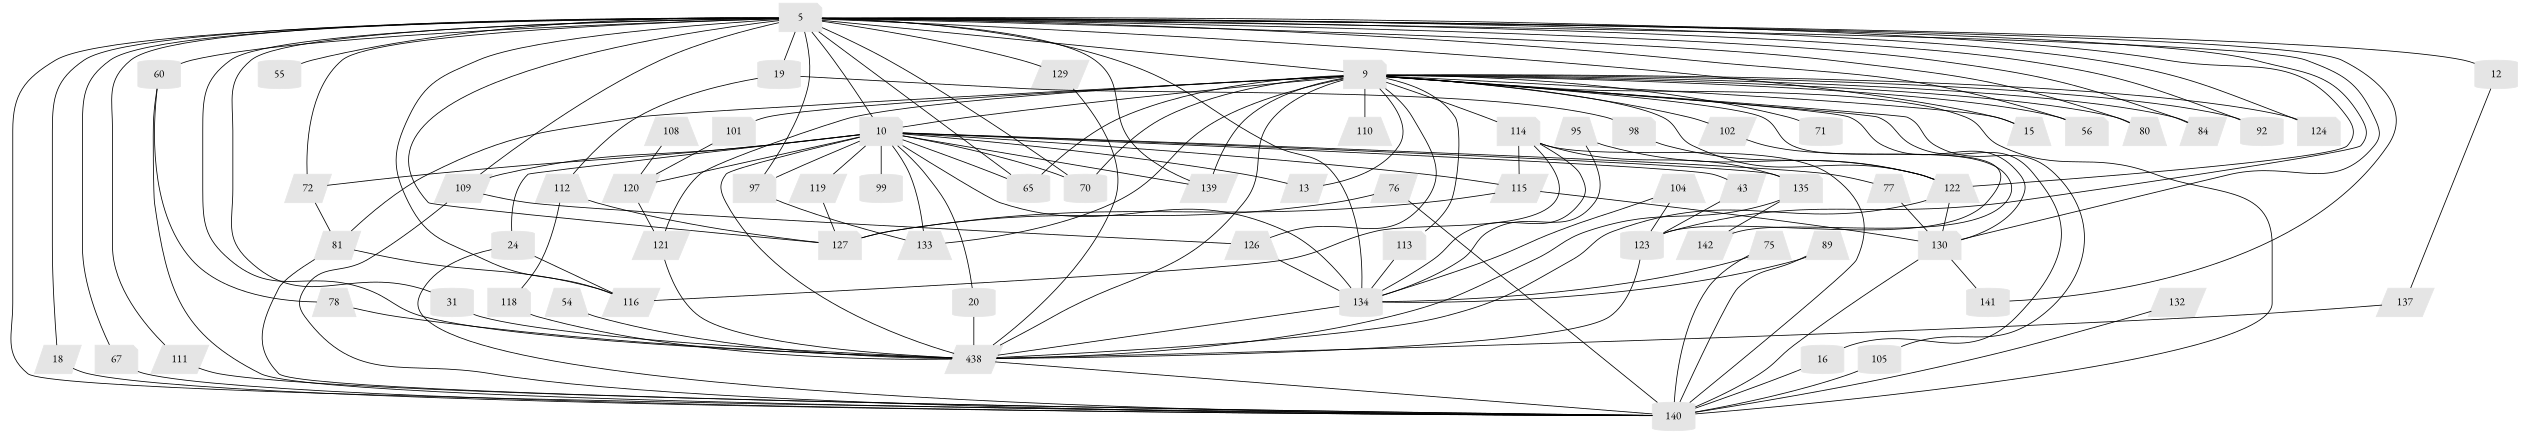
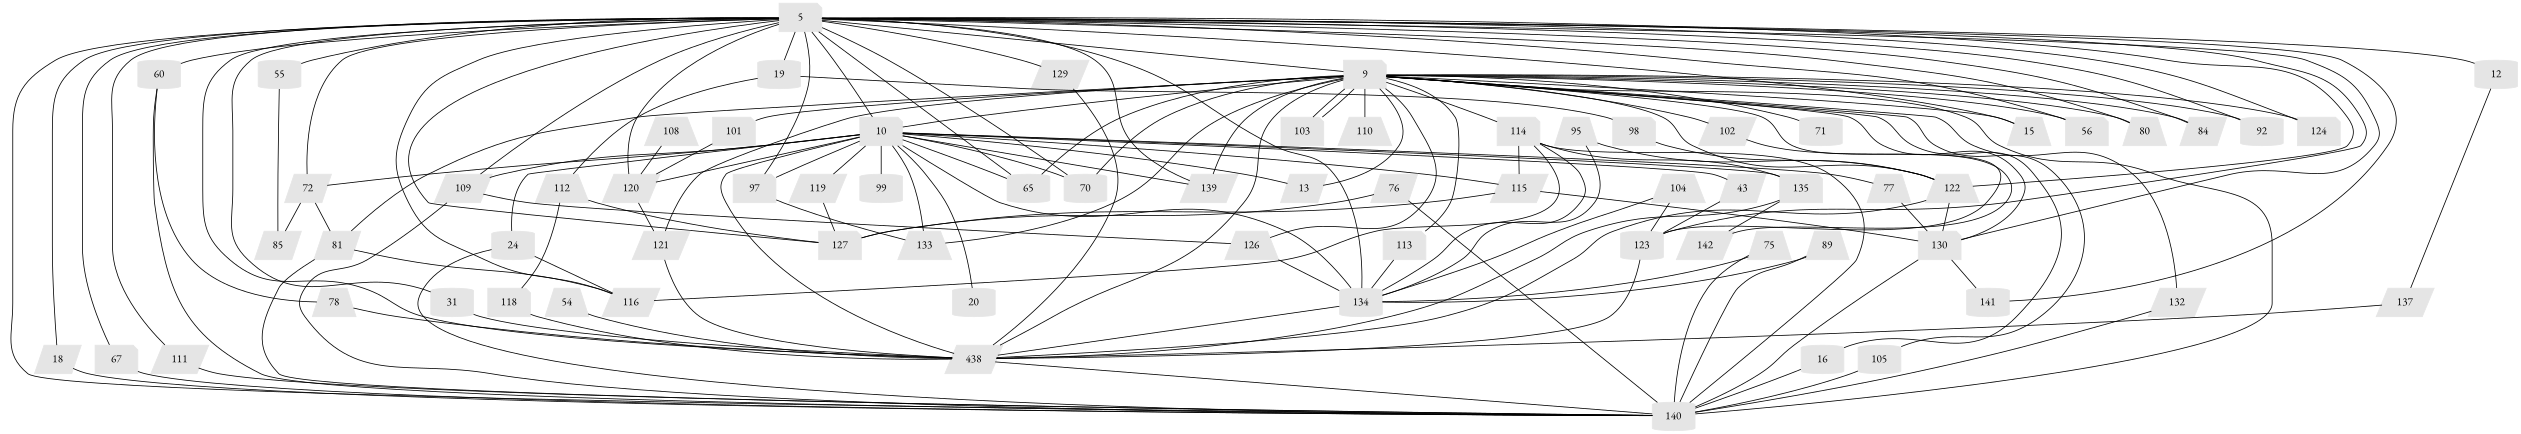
none -> (676, 76)
none -> (1919, 115)
none -> (1302, 131)
none -> (278, 245)
(974, 331) -> none
